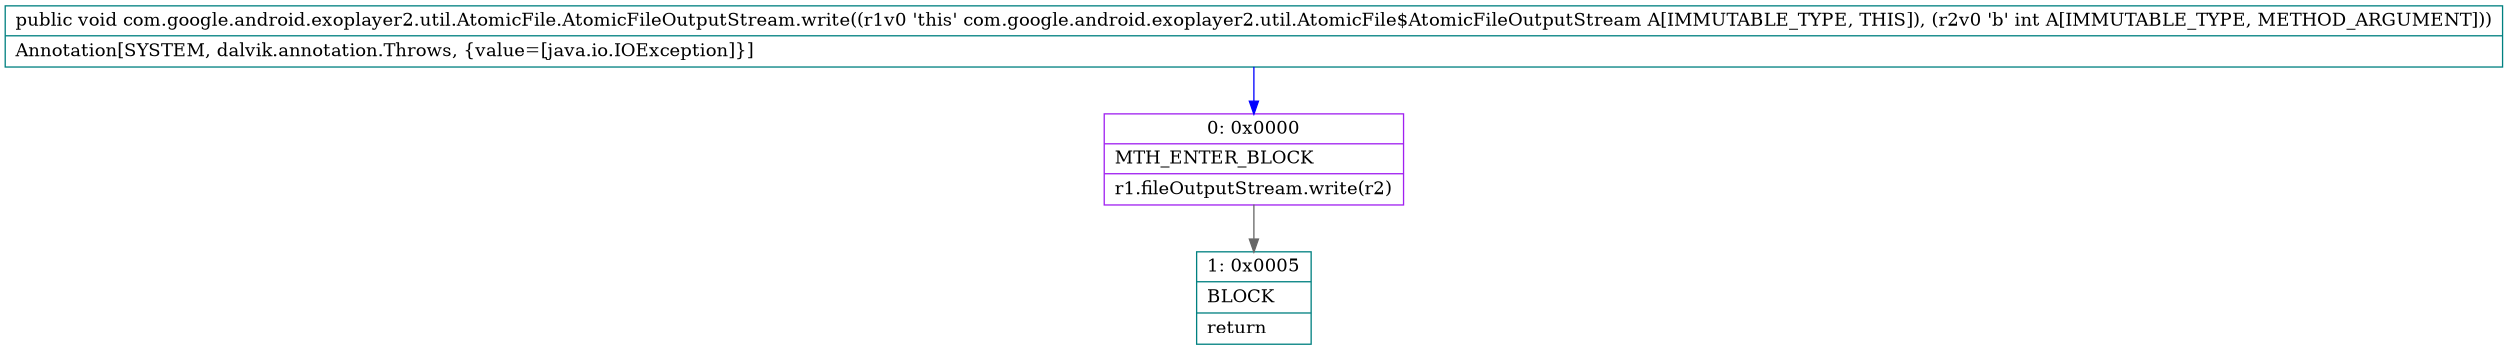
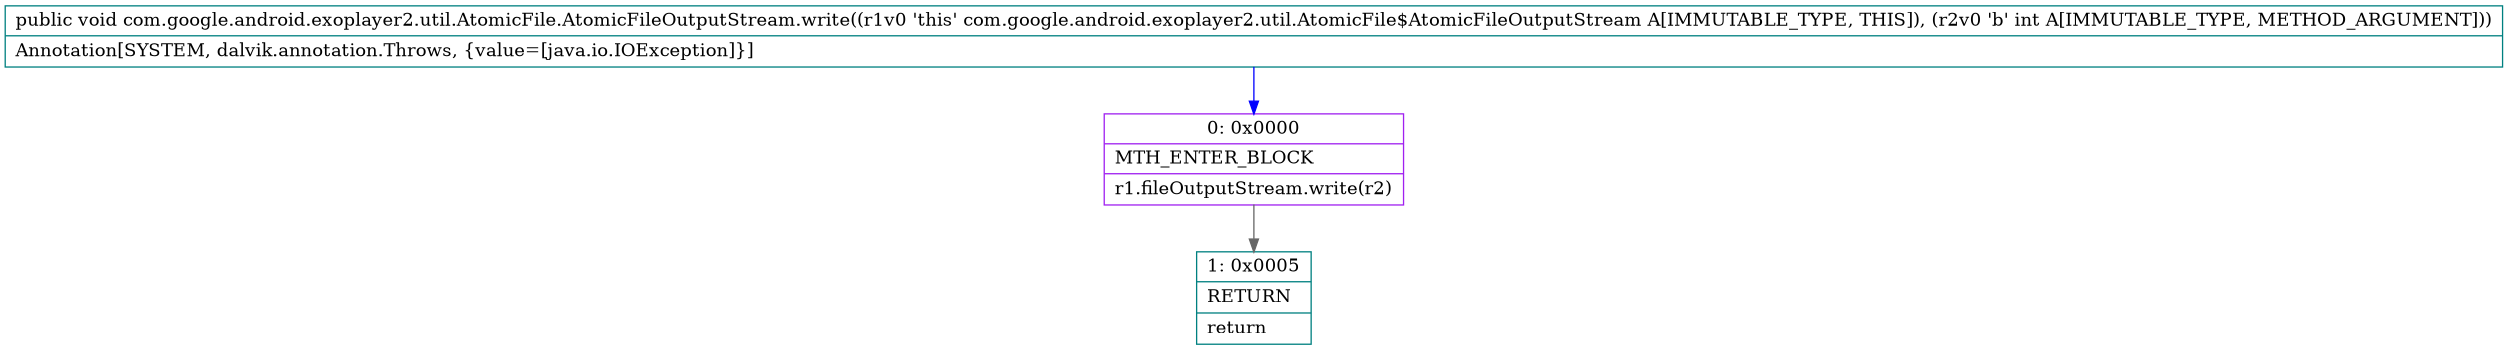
(1241, 297) -> (1249, 297)
